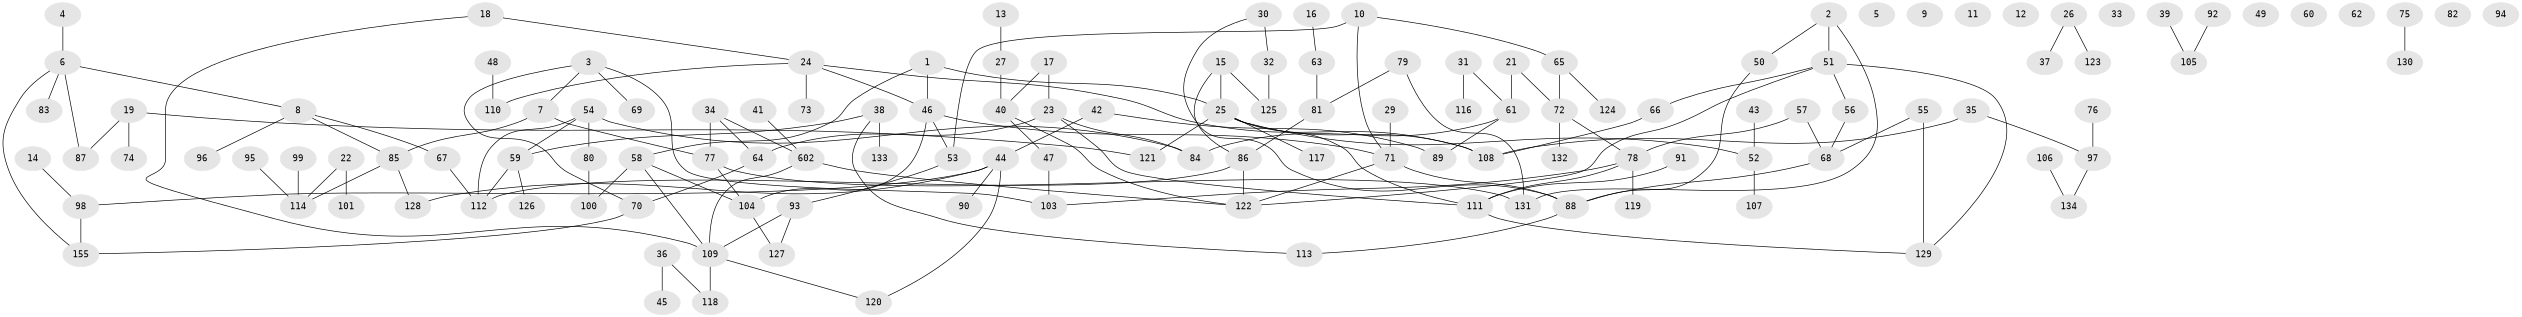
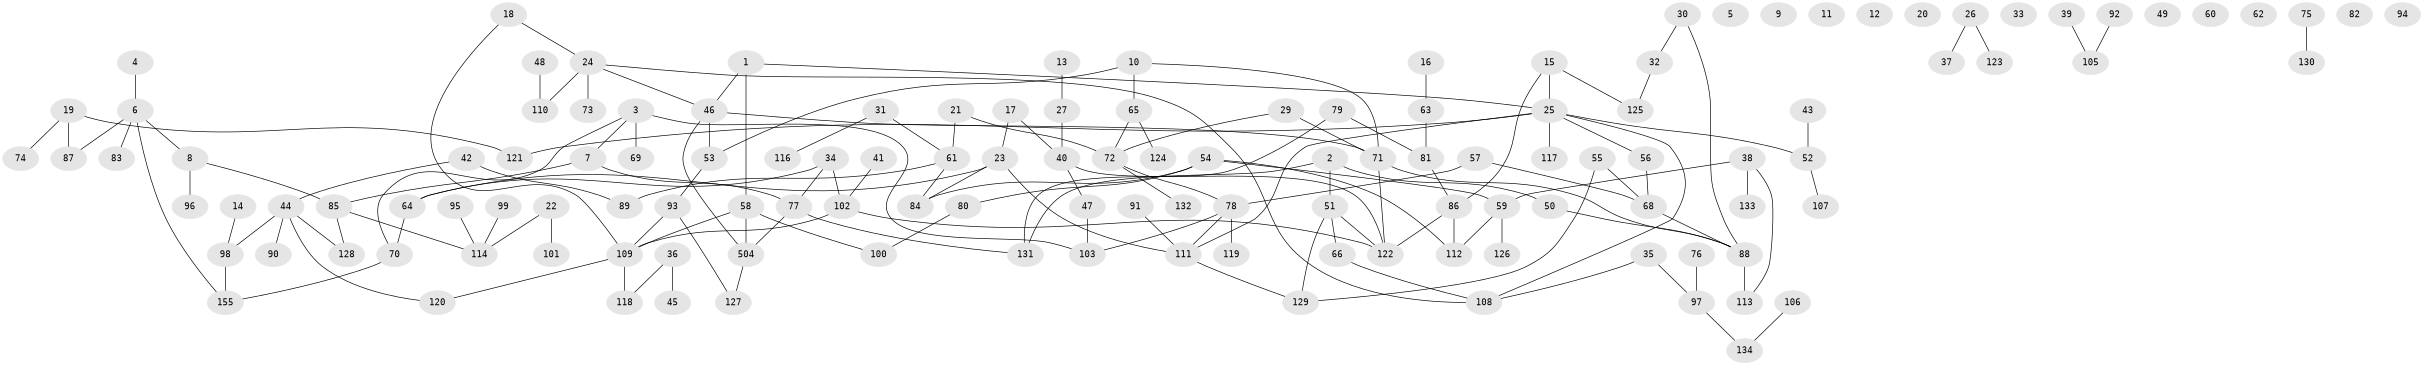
none -> (1923, 15)
(1840, 87) -> (1598, 135)
none -> (1213, 125)
(442, 159) -> none
(806, 159) -> (842, 207)
(747, 207) -> (746, 255)
